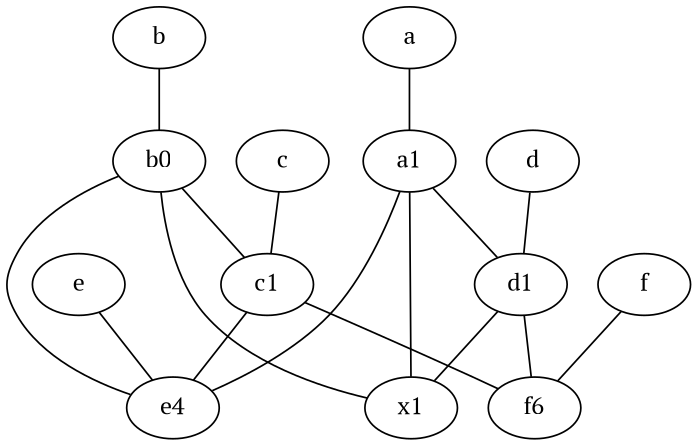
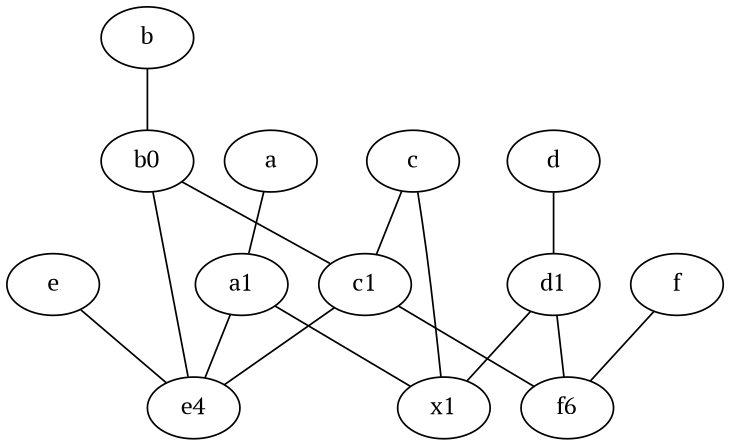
(465, 223) -> none
(218, 328) -> (431, 284)
